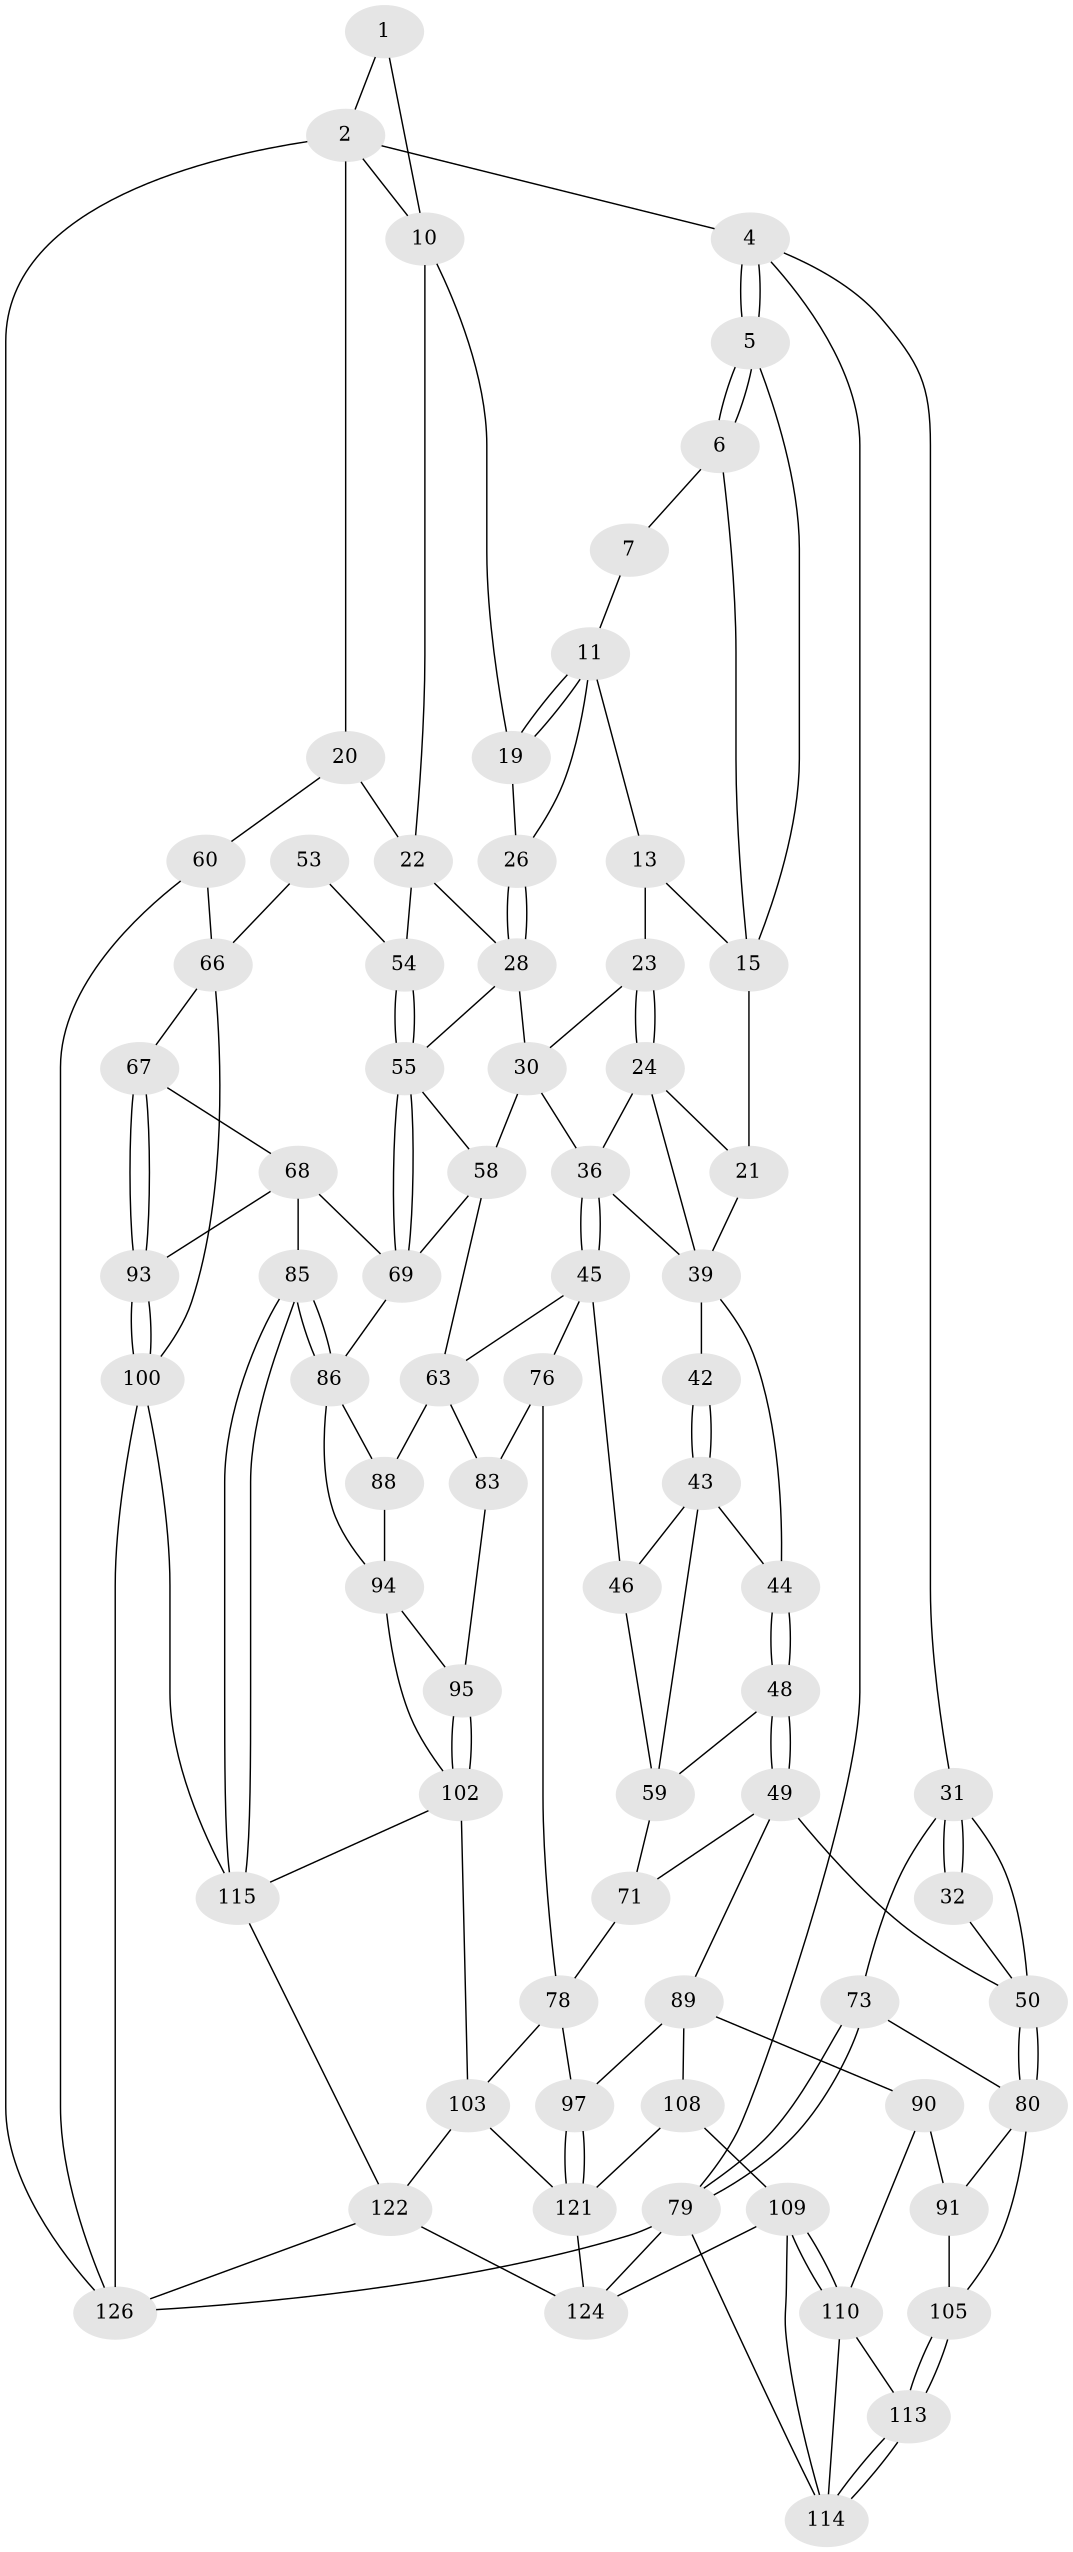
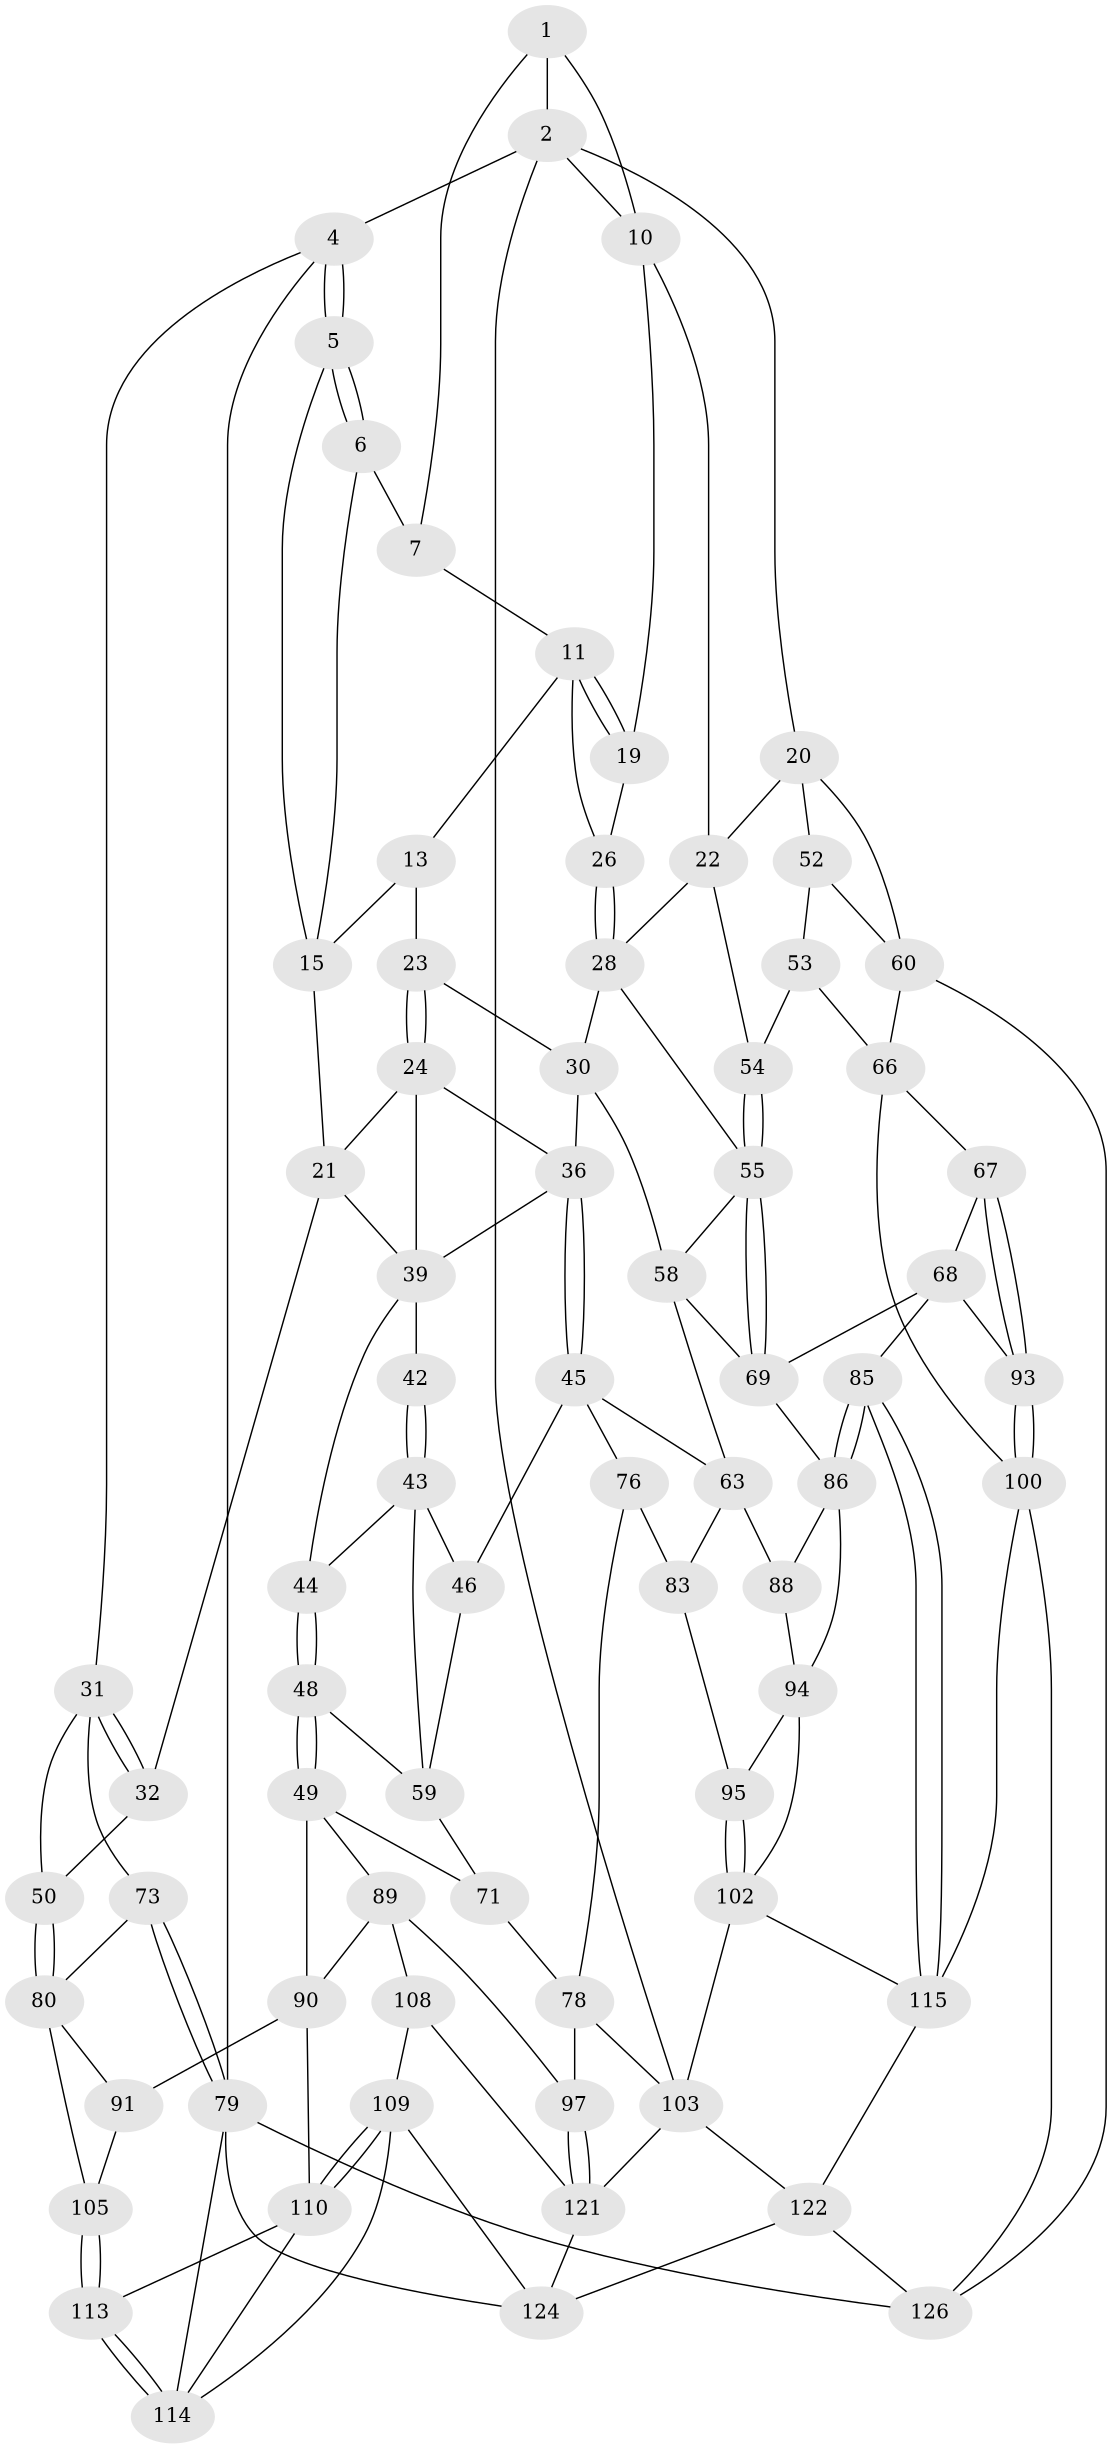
none -> (441, 278)
none -> (812, 861)
(6, 1133) -> (495, 1081)
none -> (237, 1484)
(894, 1918) -> (307, 1898)
